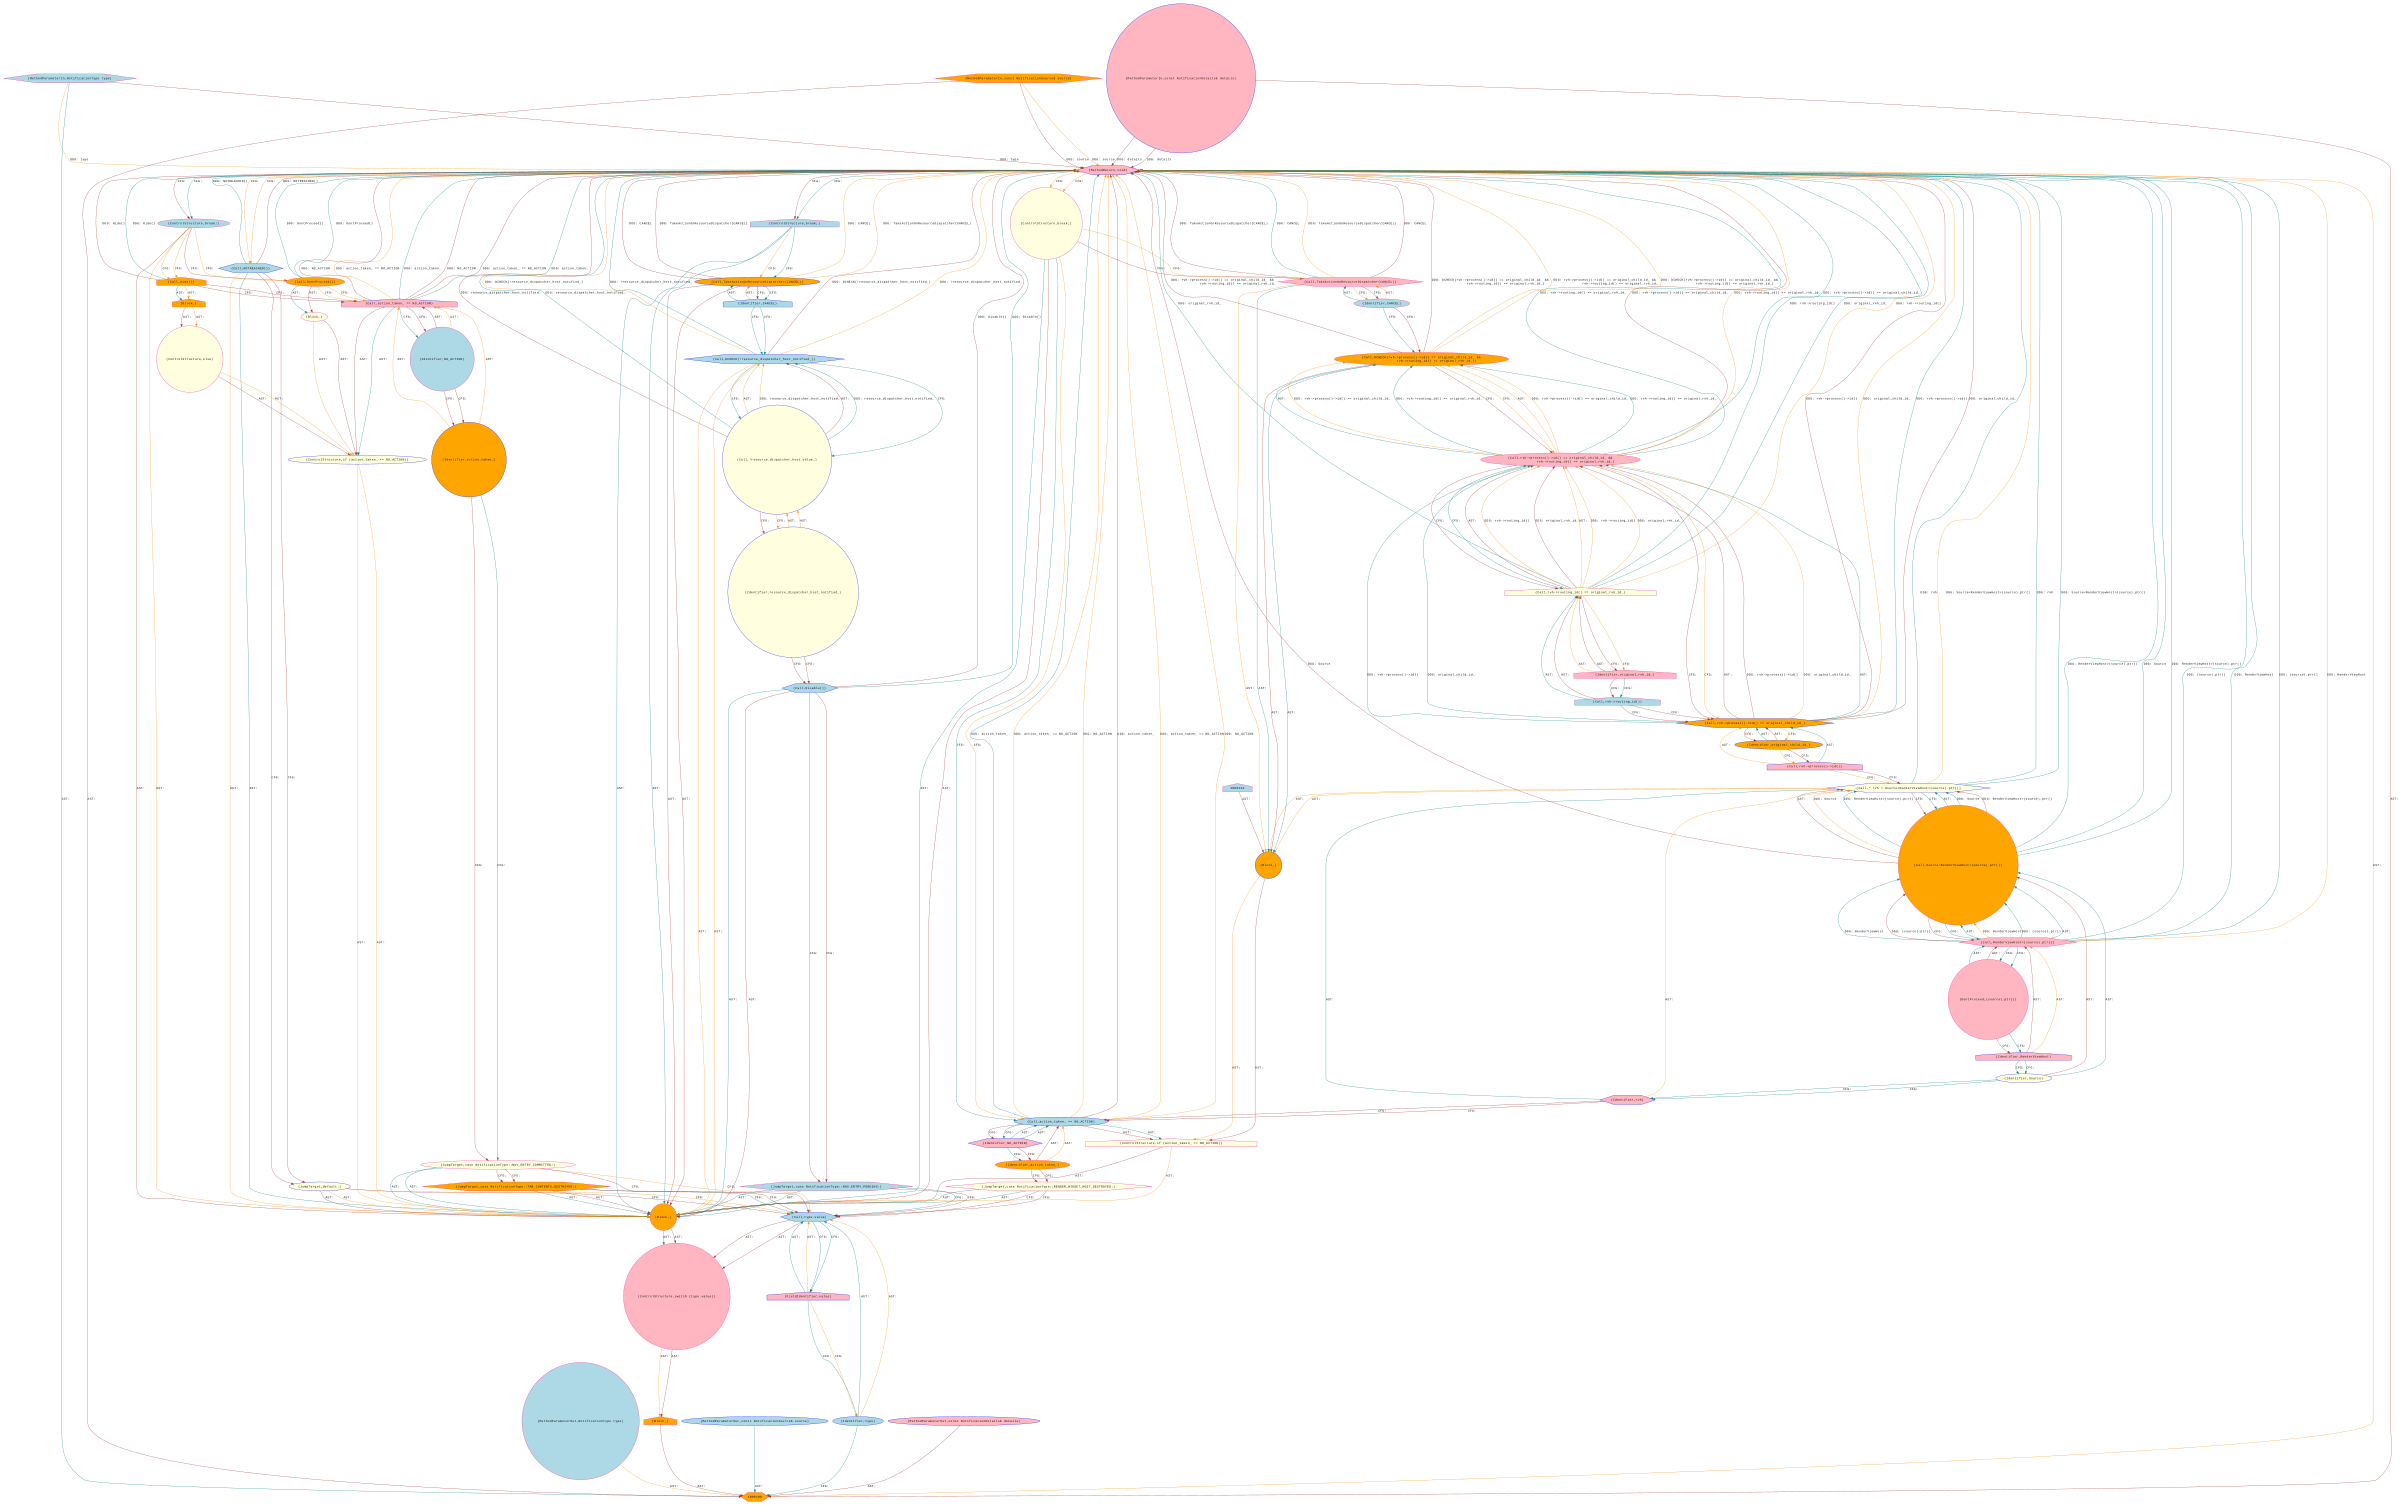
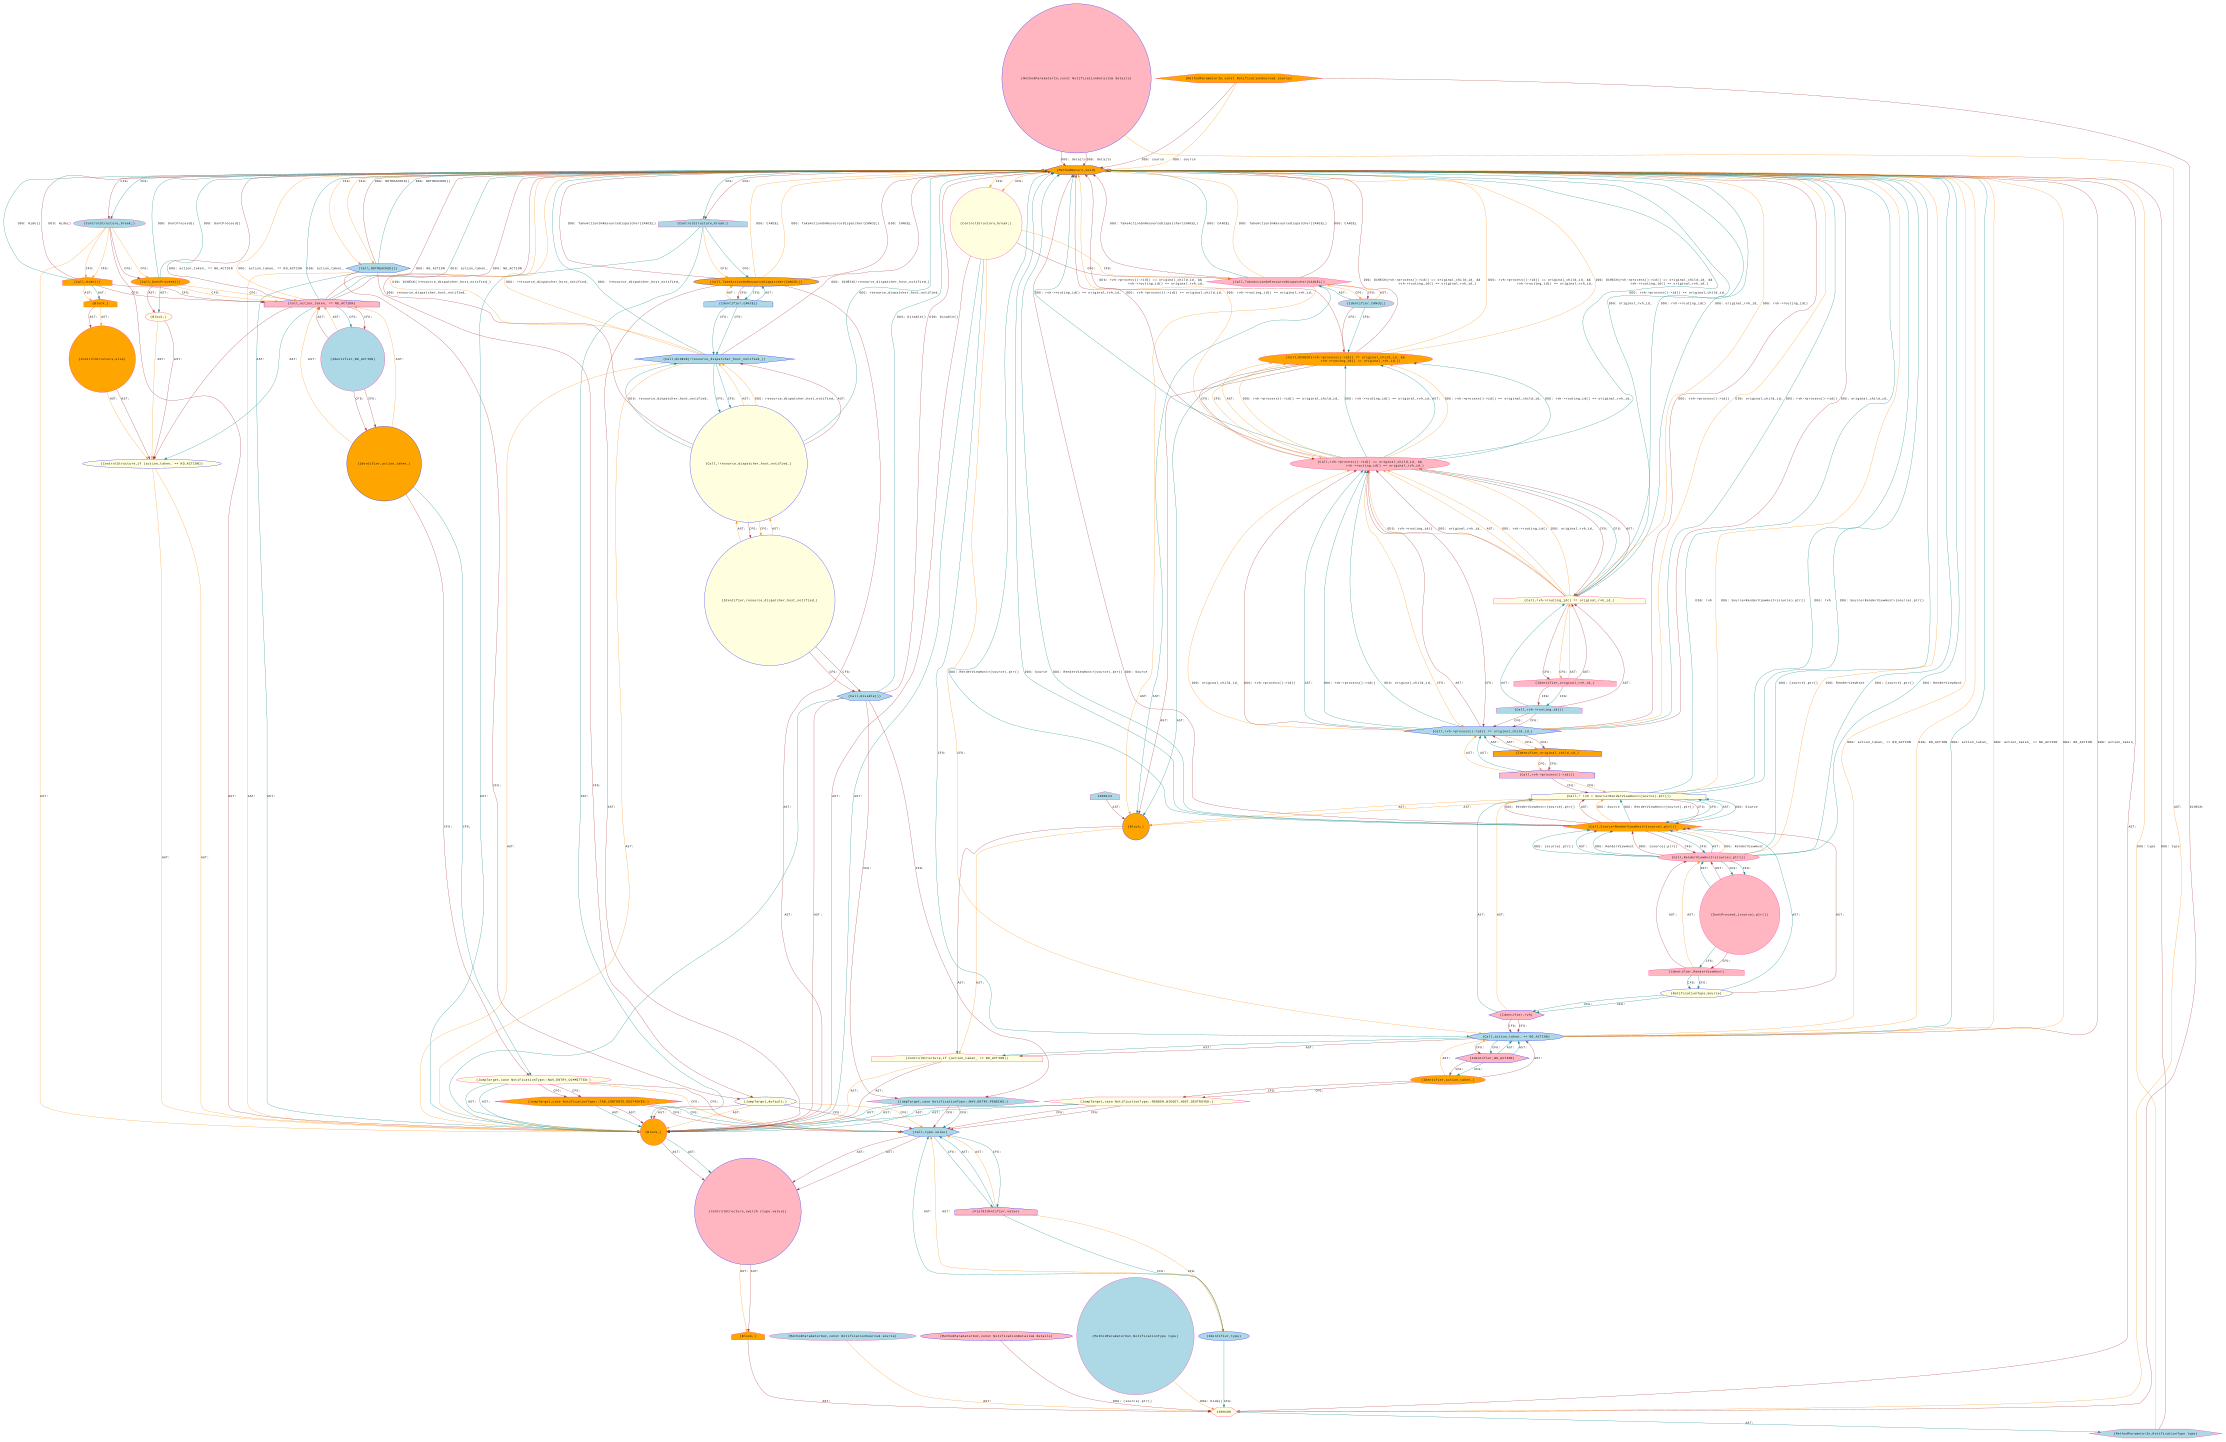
(1108, 170) -> (1076, 170)
(190, 359) -> (102, 359)
(777, 460) -> (749, 464)
(1755, 723) -> (1483, 731)
(1779, 745) -> (1547, 753)
(1909, 788) -> (1619, 796)
(93, 799) -> (2198, 807)
(1958, 865) -> (1632, 827)
(2018, 942) -> (1709, 857)
(2373, 996) -> (2135, 701)
(2024, 1057) -> (1697, 972)
(2390, 1059) -> (2174, 708)
(2024, 1078) -> (1696, 993)
(62, 1113) -> (1668, 1422)
(677, 1296) -> (748, 1211)
(755, 1421) -> (843, 1336)
(755, 1458) -> (1018, 1405)
(675, 1486) -> (1212, 1401)
(873, 1486) -> (1133, 1401)
(755, 1497) -> (1224, 1412)
